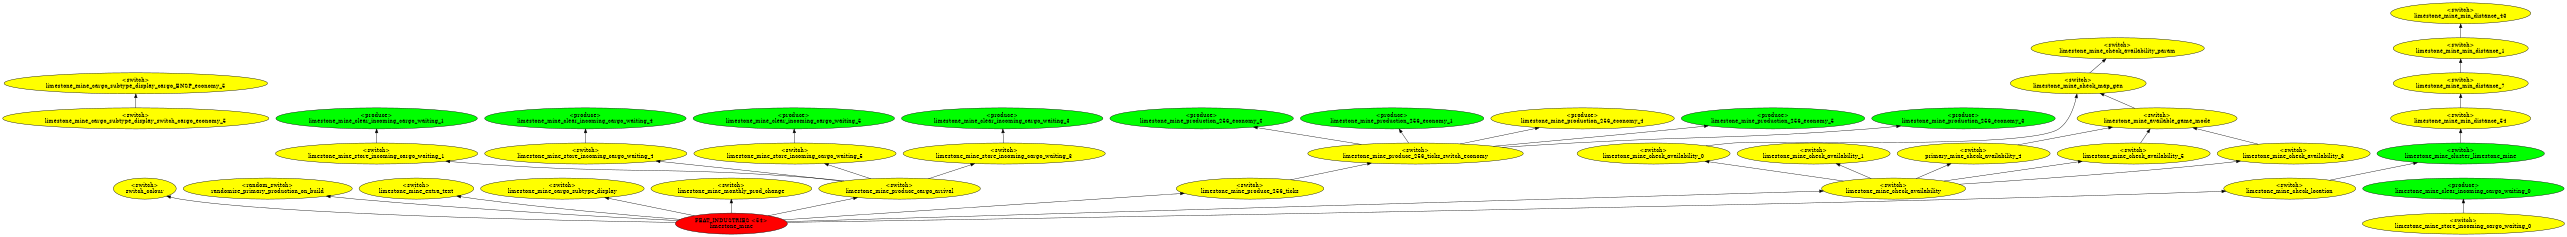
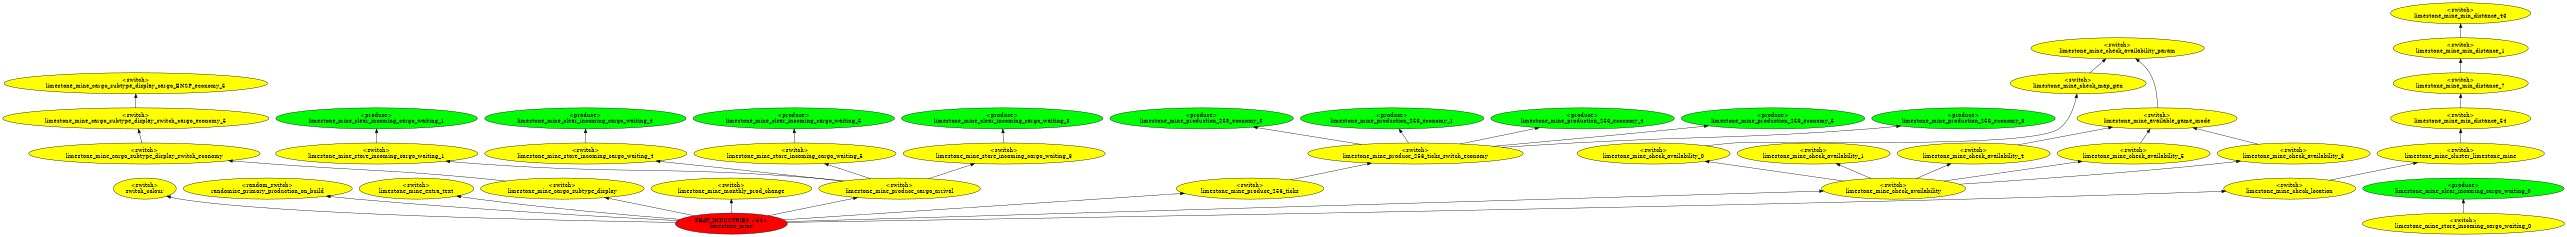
(2119, 102) -> (2154, 82)
(1202, 118) -> (1202, 118)
(1583, 118) -> (1583, 118)
none -> (144, 154)
(1974, 154) -> (1974, 154)
(2461, 154) -> (2461, 154)
